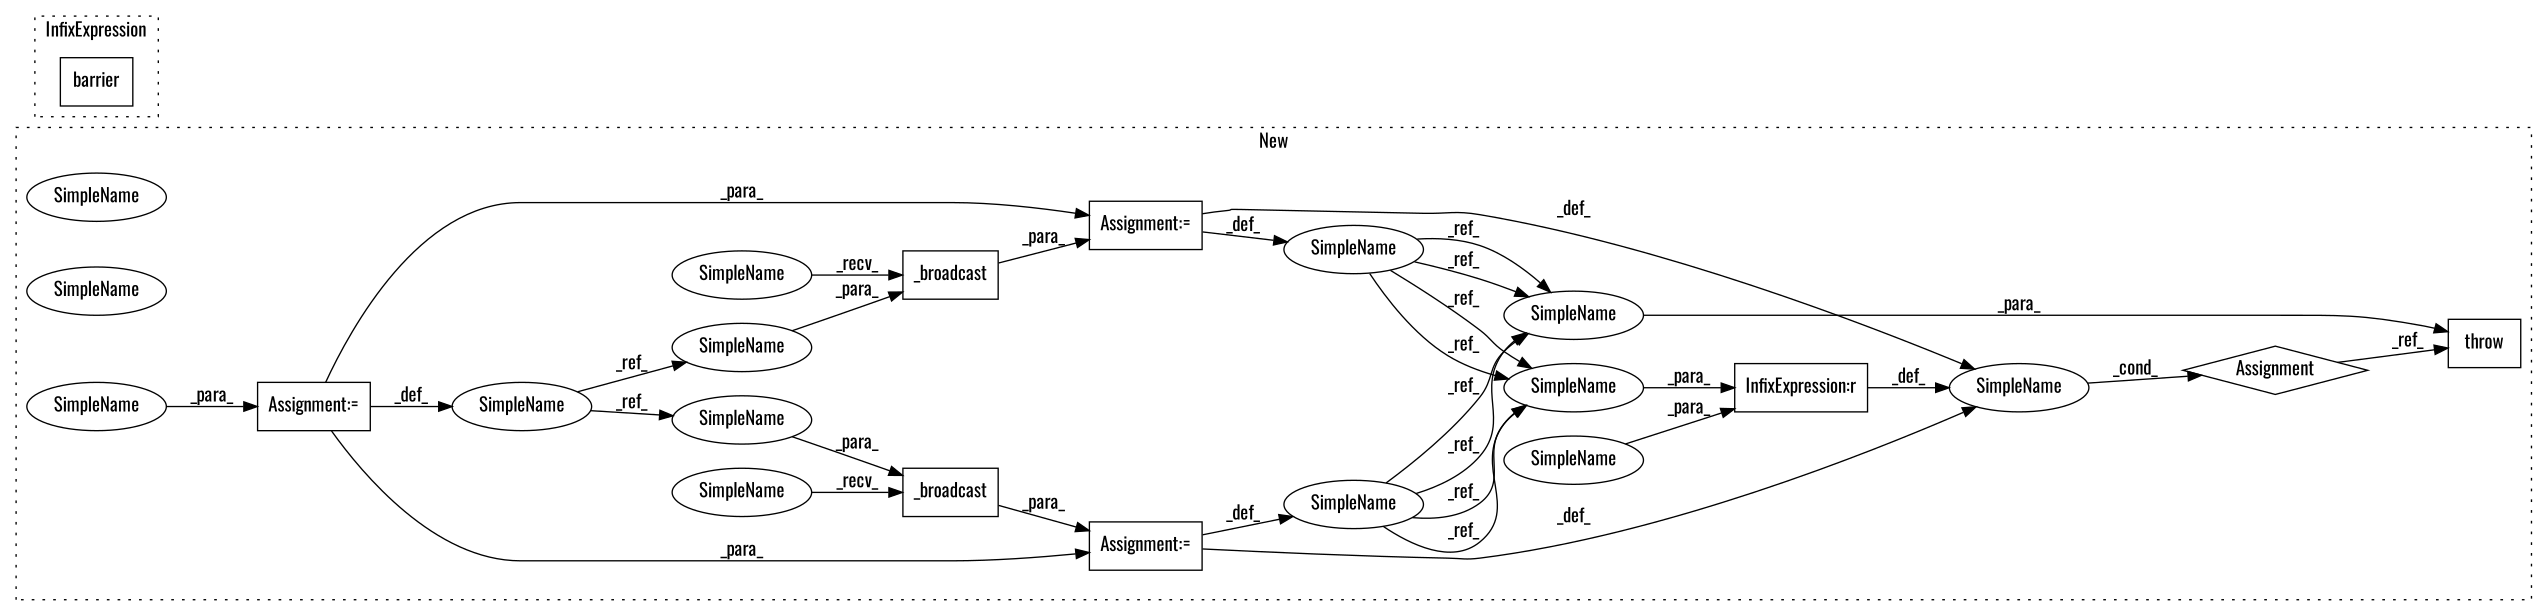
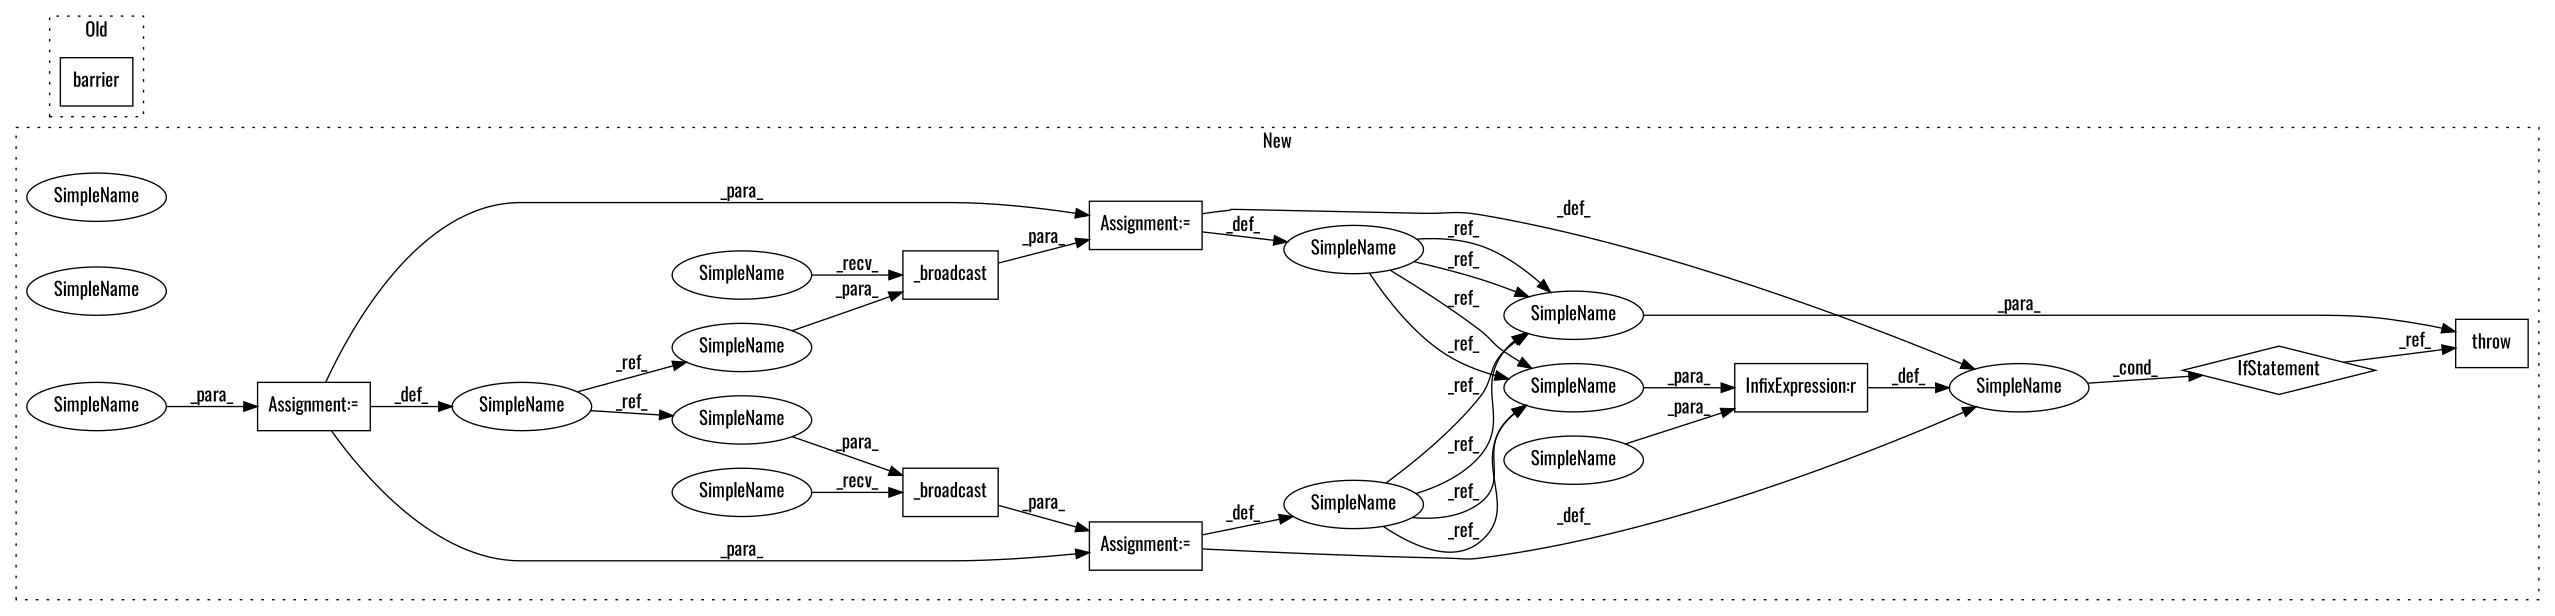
(97, 32) -> (97, 32)
(2275, 370) -> (2279, 370)
